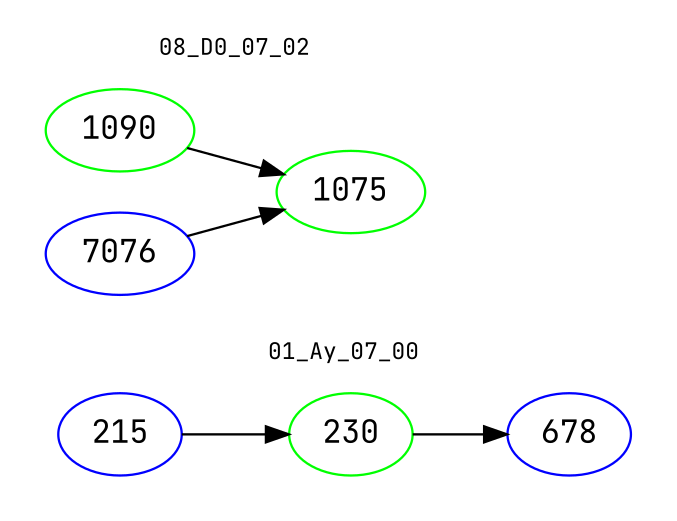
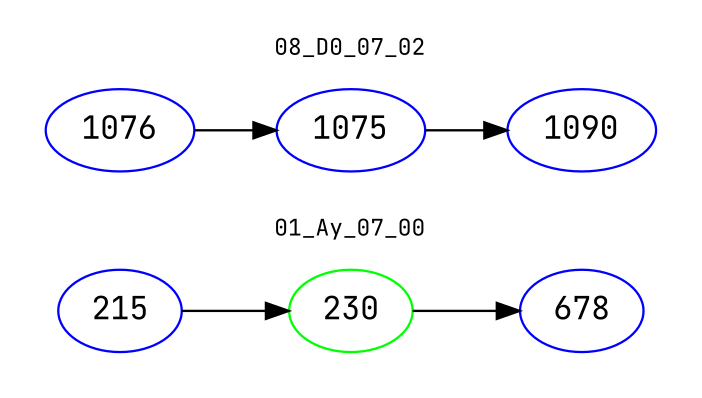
(120, 130) -> (582, 130)
(224, 158) -> (455, 130)
(351, 192) -> (351, 130)
(120, 254) -> (120, 130)
